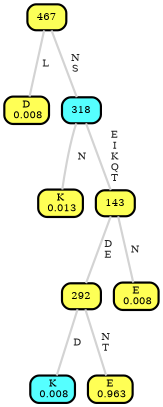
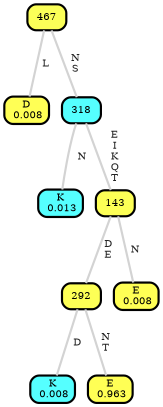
(61, 203) -> (61, 203)
